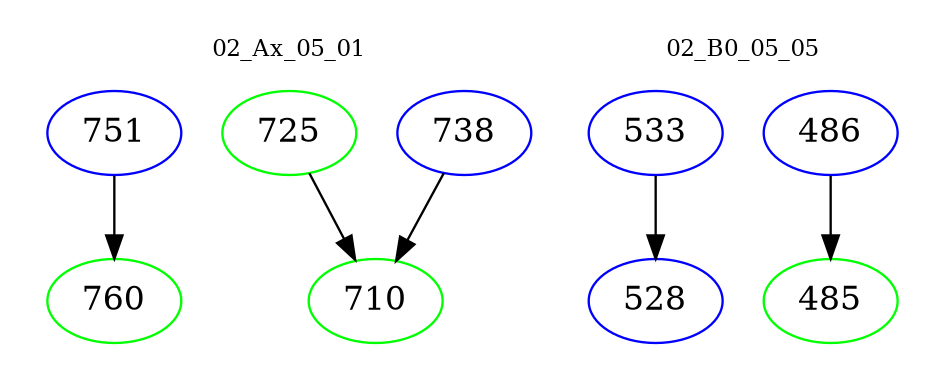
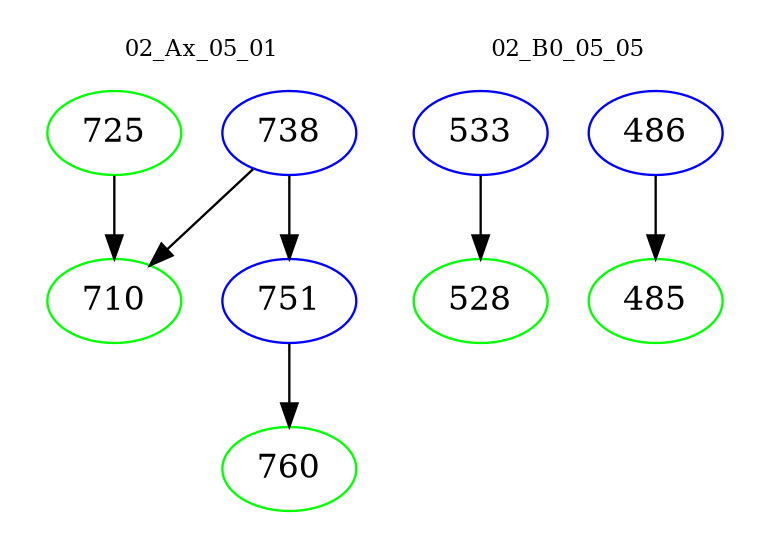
none -> (289, 206)
(656, 301) -> (481, 301)
